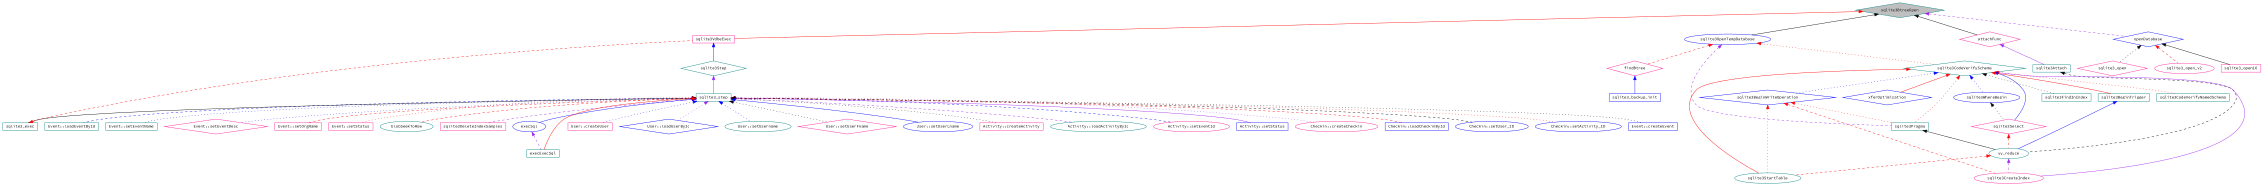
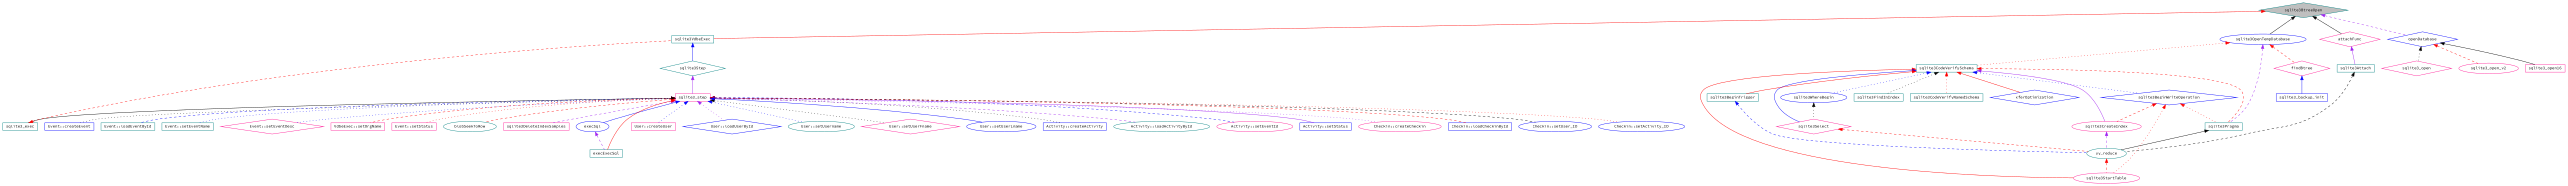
(714, 39) -> (693, 39)
(1965, 68) -> (1947, 68)
(714, 97) -> (693, 97)
(1938, 102) -> (2131, 72)
(2066, 126) -> (1906, 147)
(298, 127) -> (358, 127)
(1012, 127) -> (1075, 127)
(2009, 168) -> (2107, 142)
(1768, 178) -> (2107, 178)
